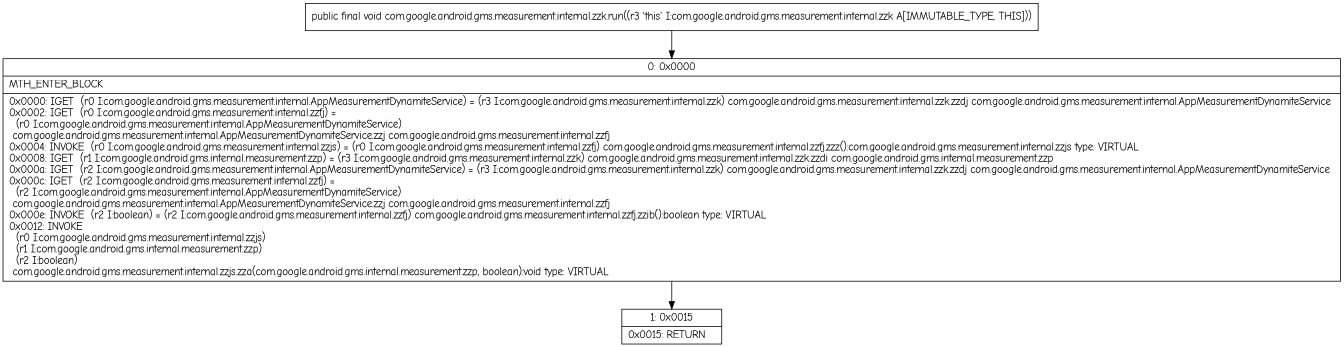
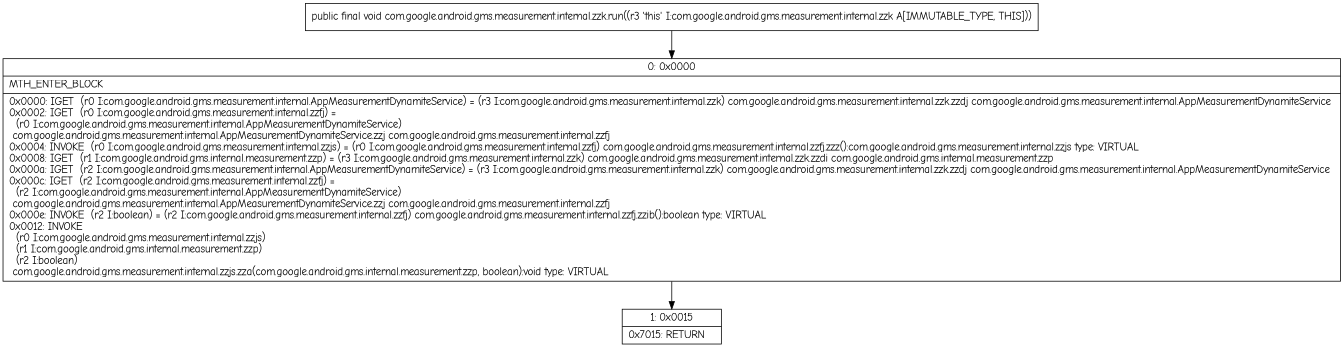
(672, 335) -> (672, 335)
